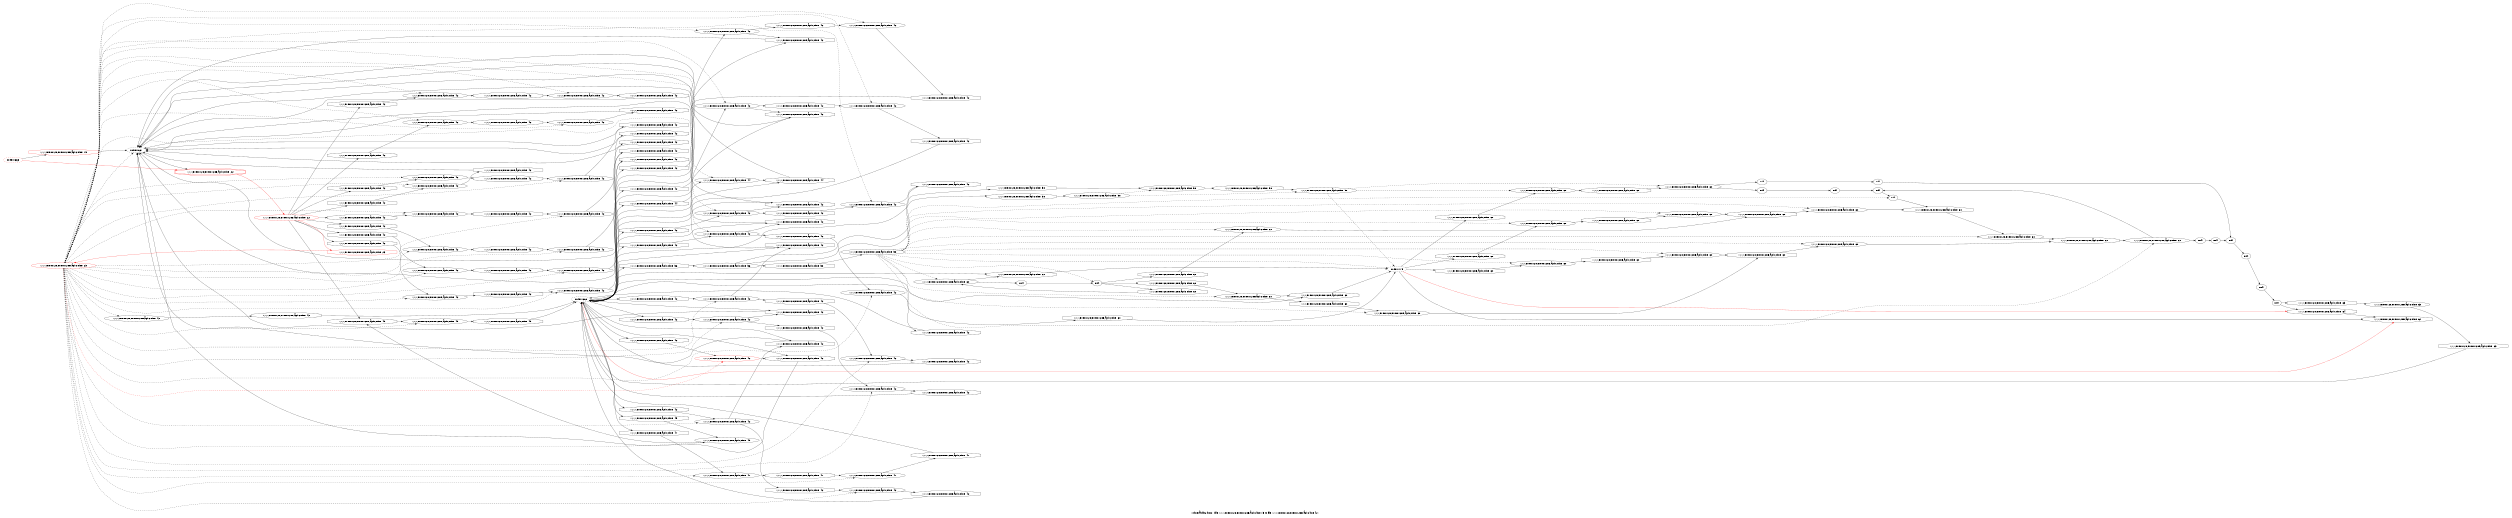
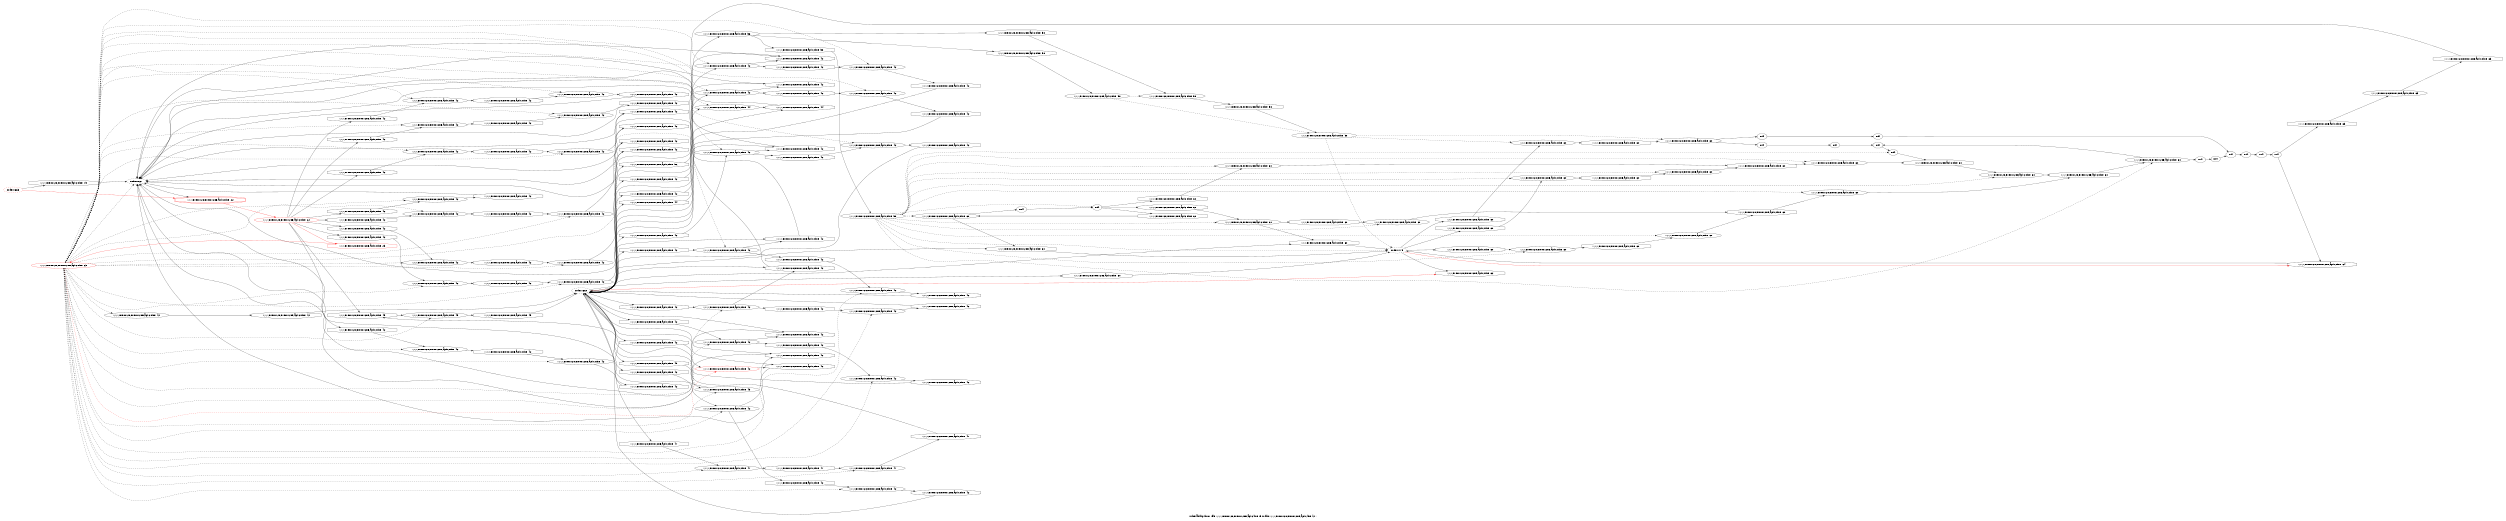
(64, 152) -> (64, 183)
(2359, 315) -> (1848, 263)
